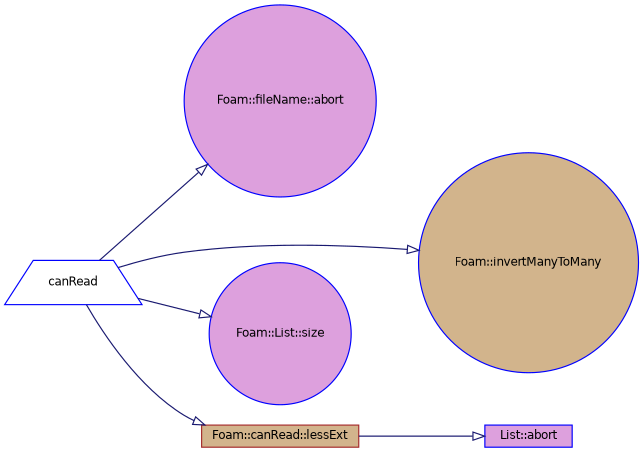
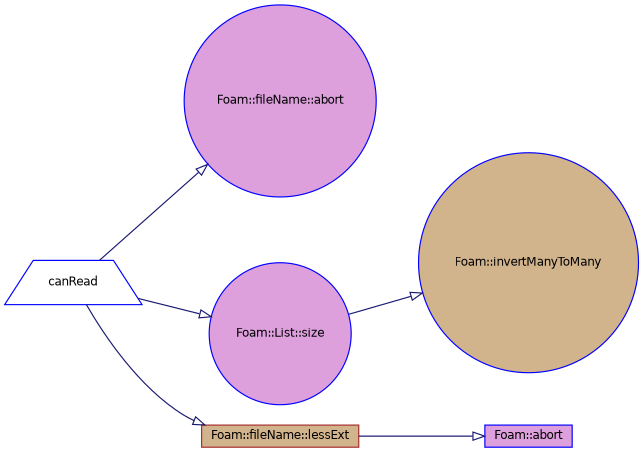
(262, 246) -> (380, 305)
(280, 436) -> (280, 436)
(529, 436) -> (529, 436)
